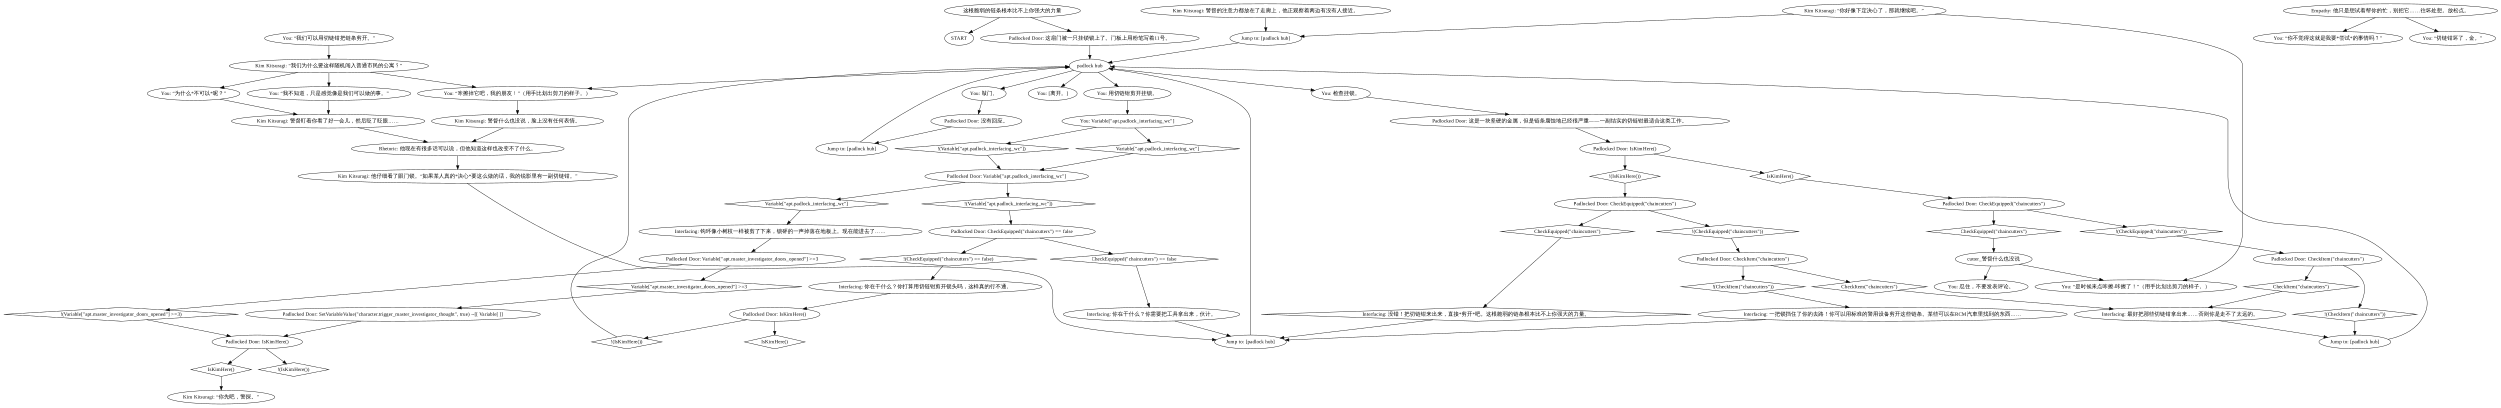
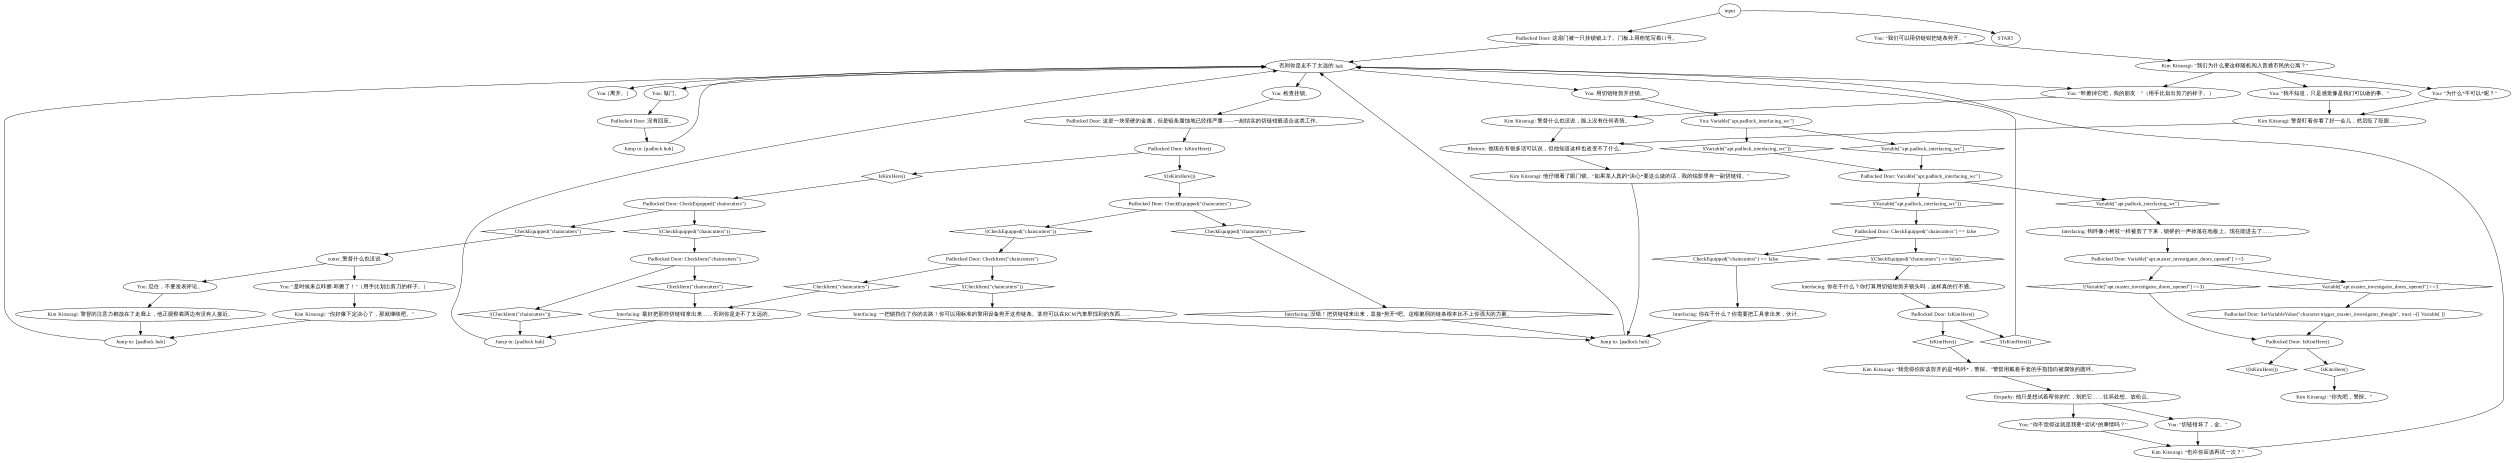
(1012, 11) -> (1730, 11)
(2214, 47) -> (354, 299)
(1090, 66) -> (1311, 66)
none -> (157, 299)
none -> (1980, 370)
none -> (2198, 452)
